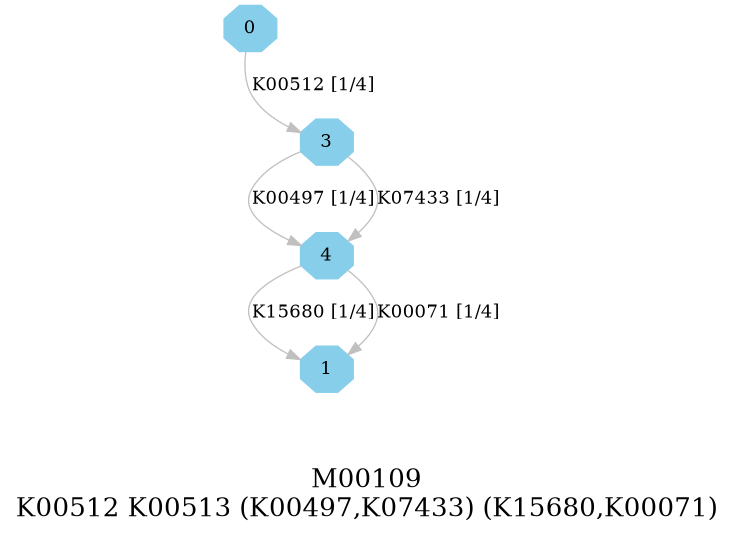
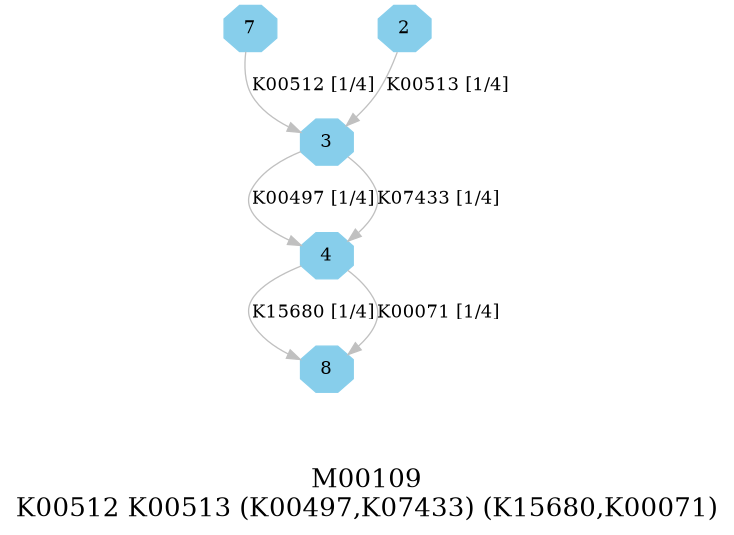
(250, 28) -> (250, 28)
none -> (405, 28)
(327, 369) -> (327, 369)
